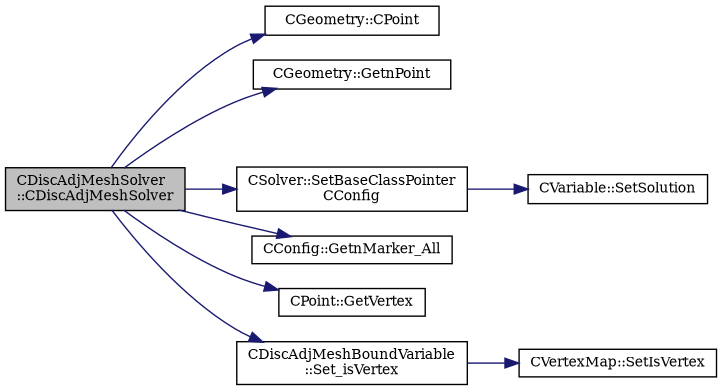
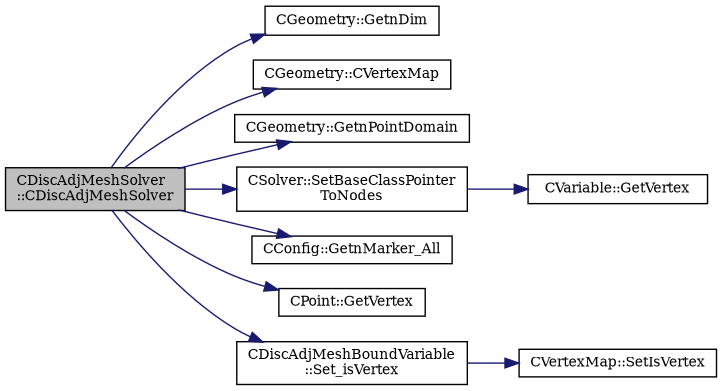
(352, 21) -> (352, 21)
(352, 75) -> (352, 75)
none -> (352, 128)
(352, 189) -> (352, 189)
(618, 189) -> (618, 189)
